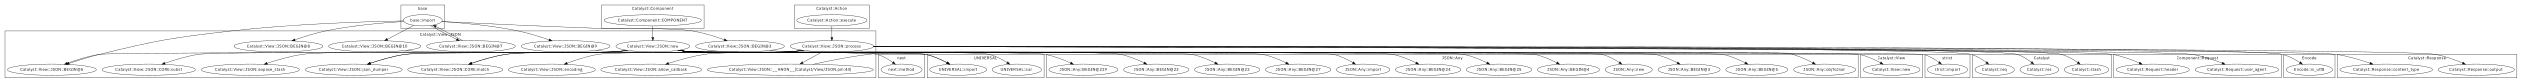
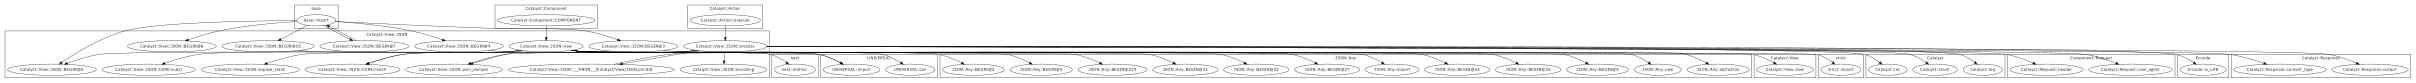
(651, 70) -> none
